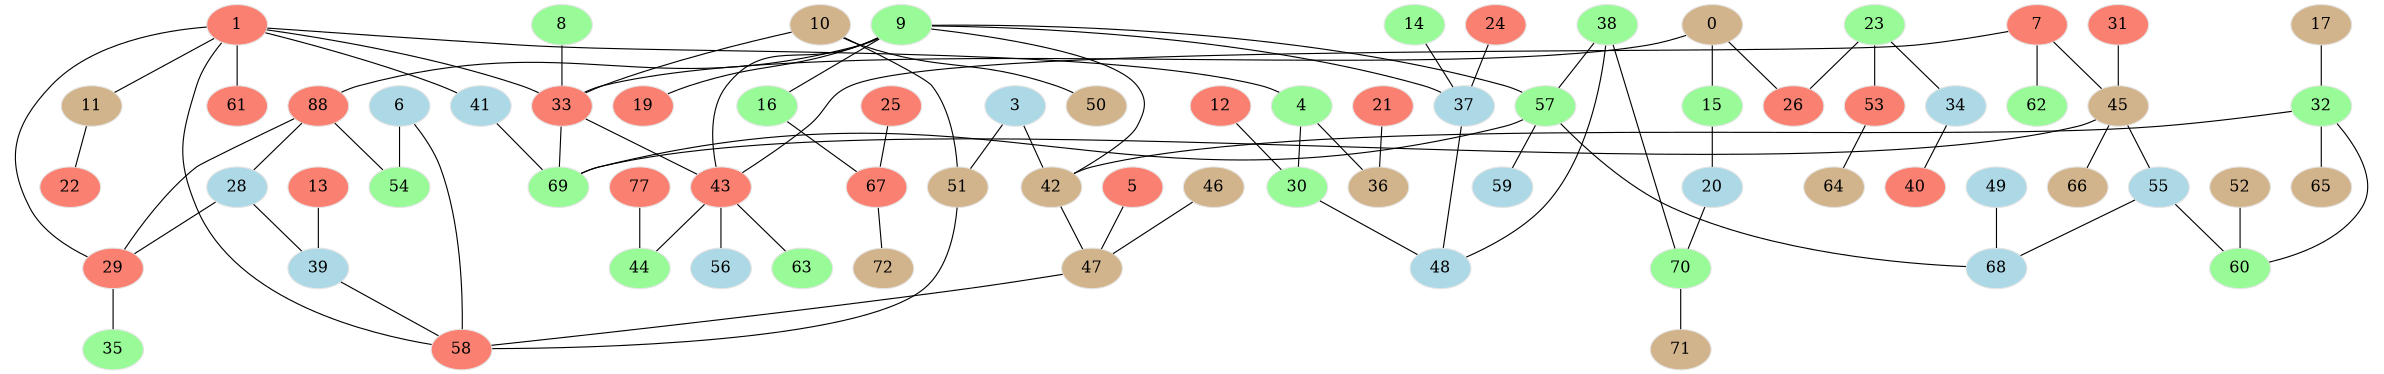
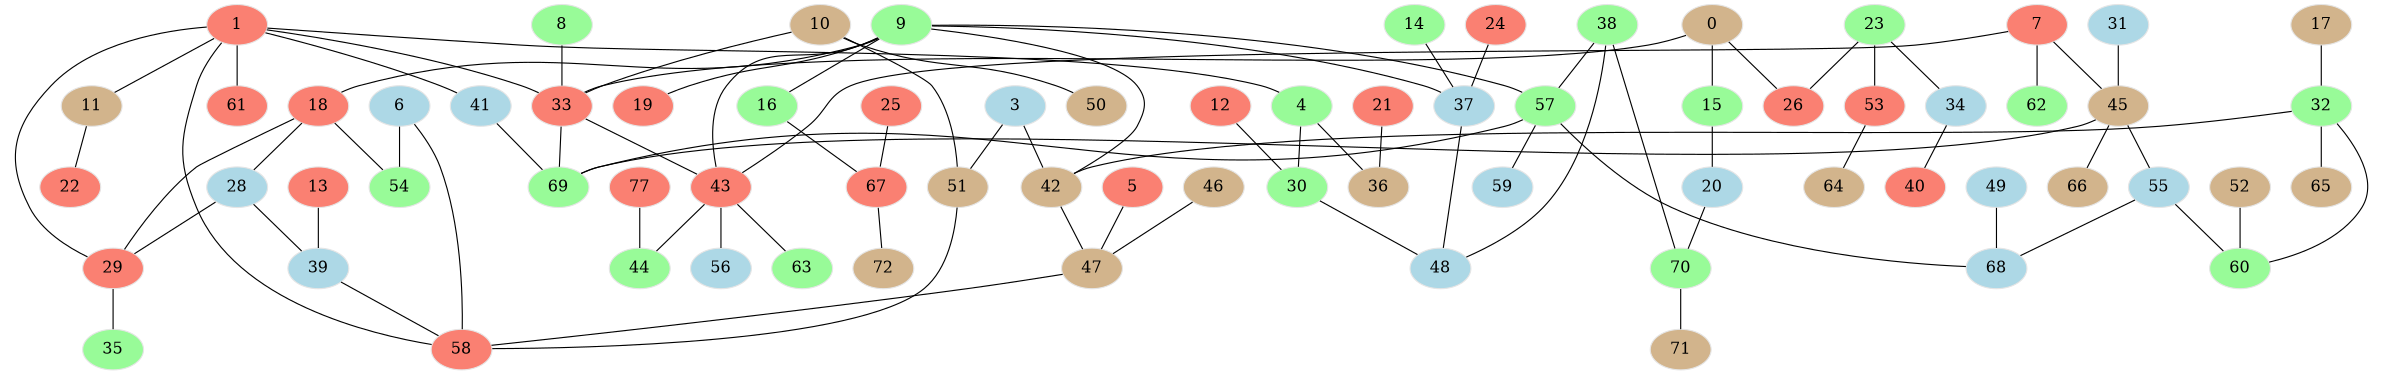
(2118, 25) -> (2118, 25)
(318, 106) -> (318, 106)
